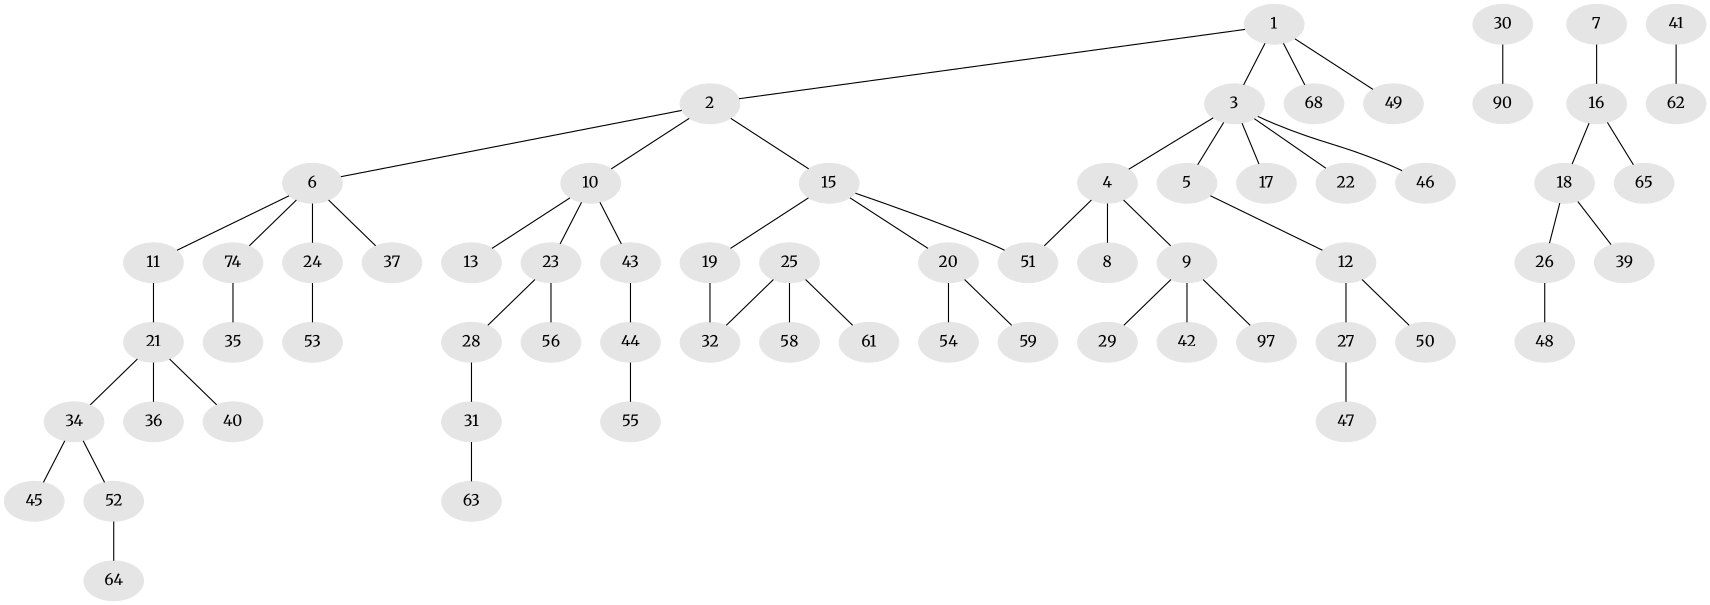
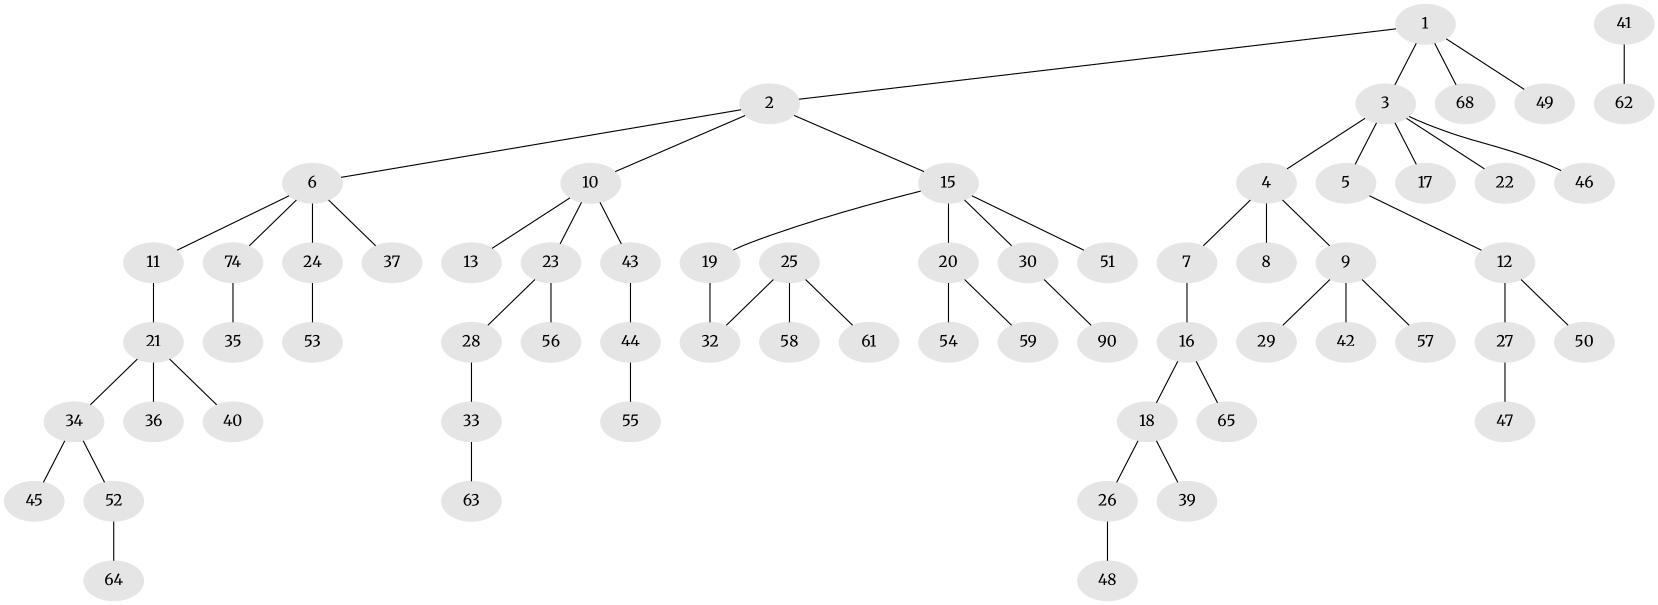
none -> (988, 223)
(1068, 223) -> (1227, 223)
(1266, 342) -> (1425, 342)
(471, 422) -> (471, 422)
